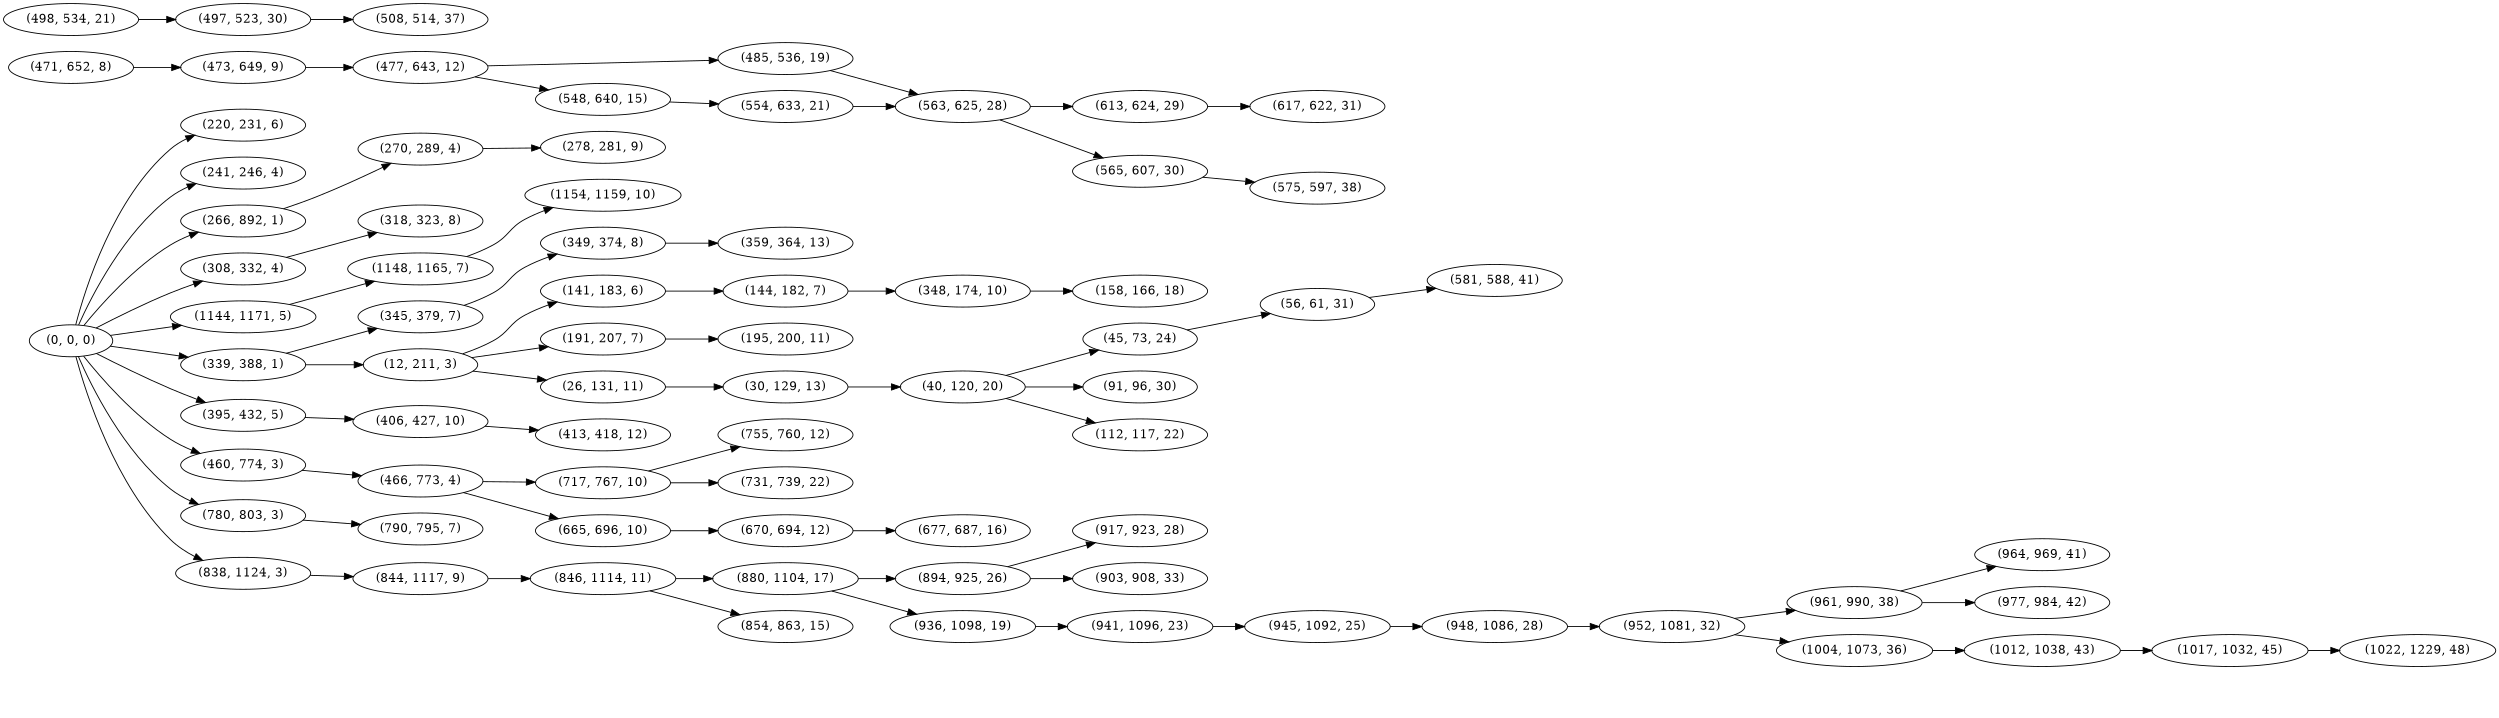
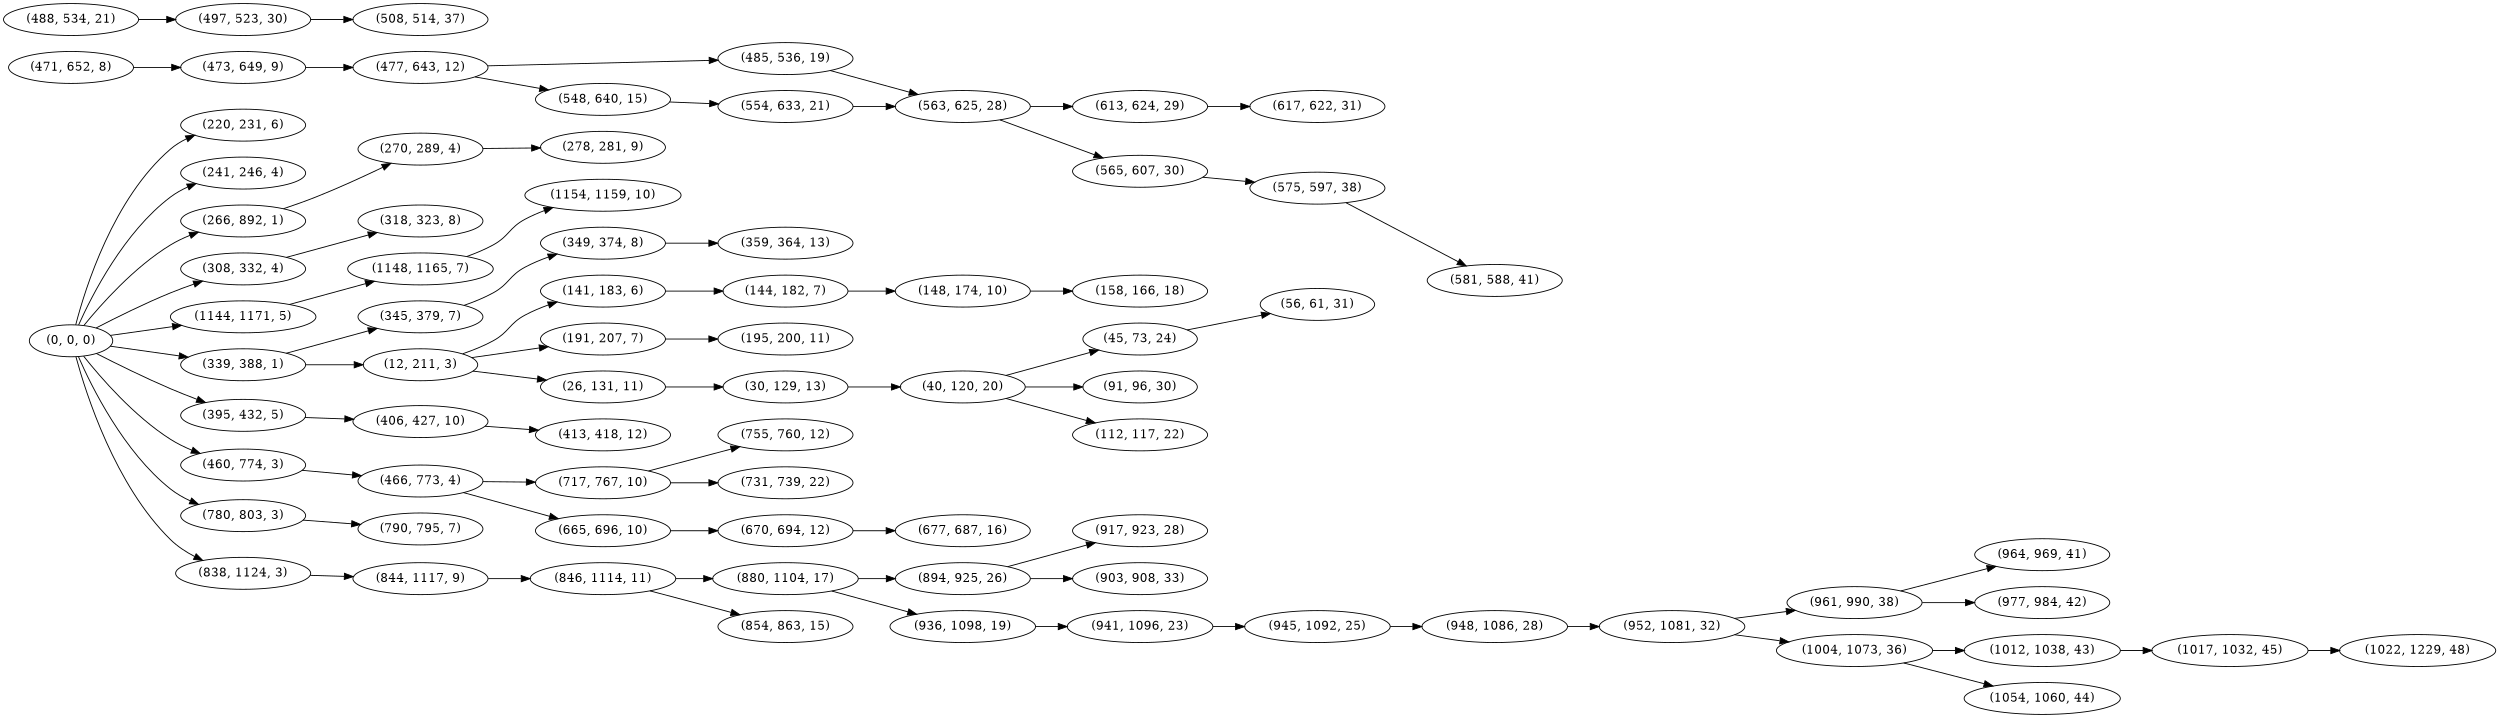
(71, 20) -> (71, 20)
(963, 291) -> (963, 291)
(1398, 294) -> (1402, 232)
none -> (2042, 698)
